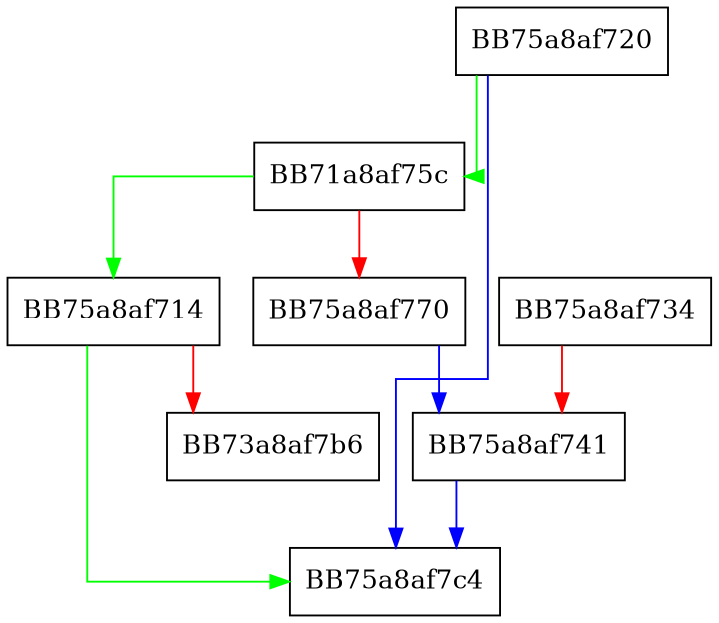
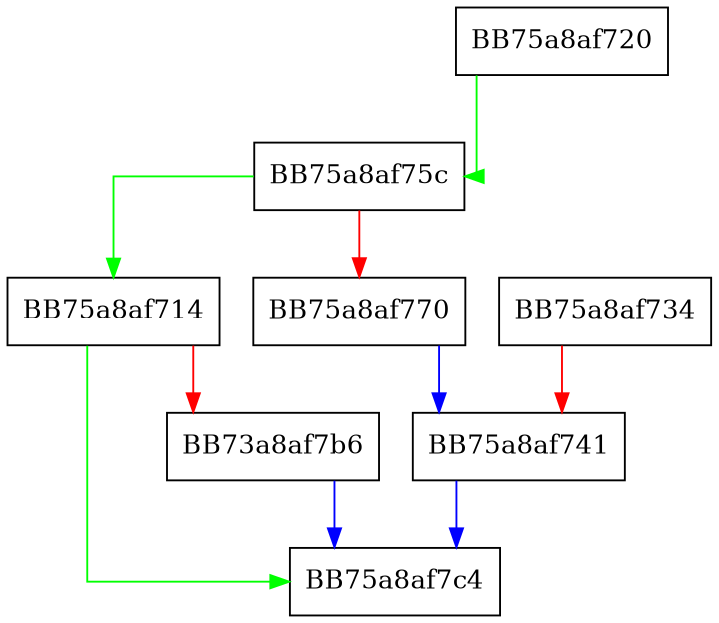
(359, 176) -> (359, 176)
(488, 348) -> (334, 505)
